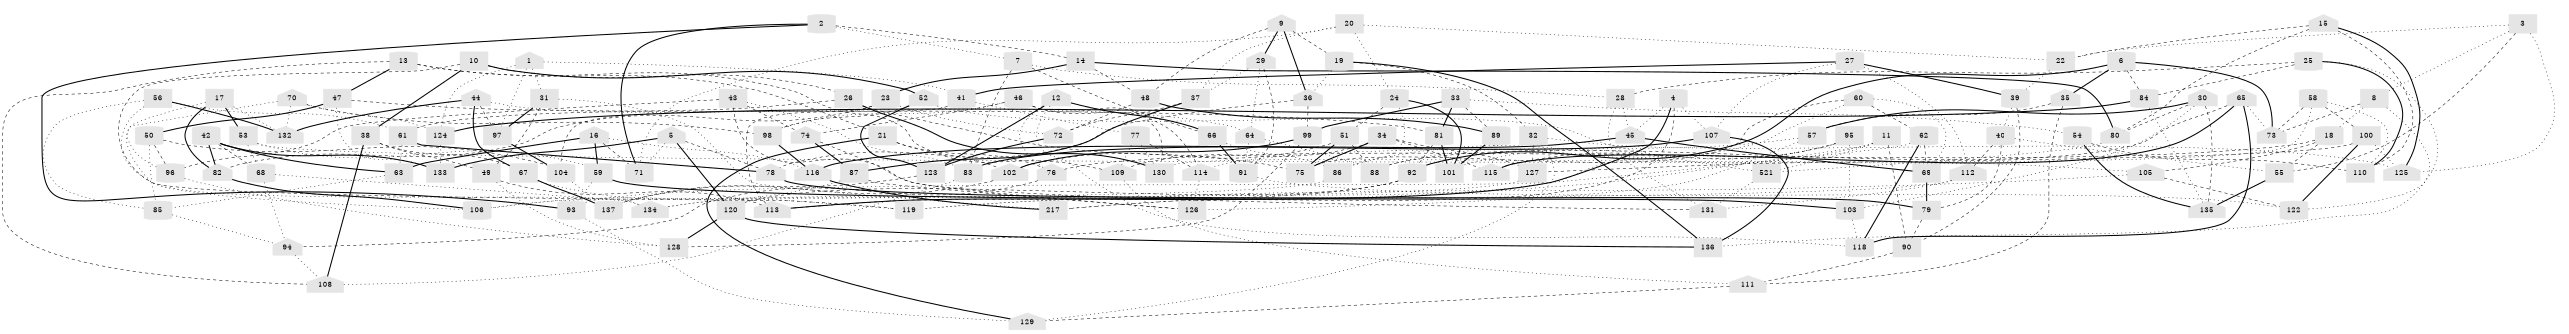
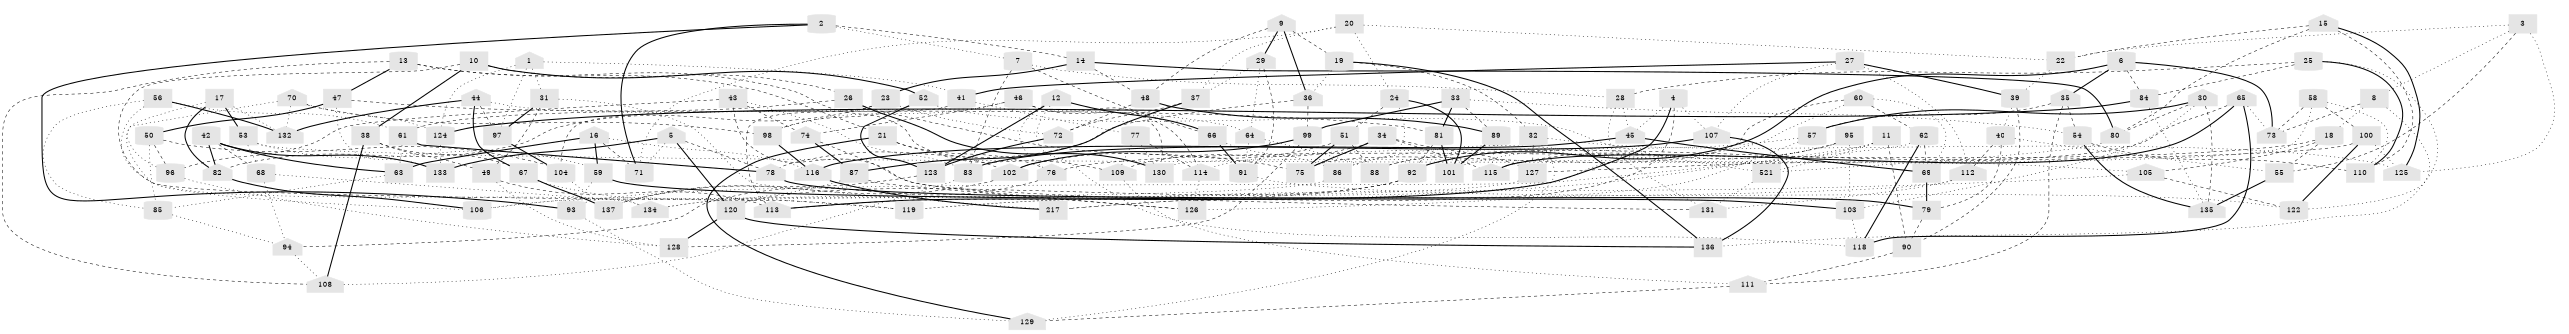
none -> (2072, 117)
